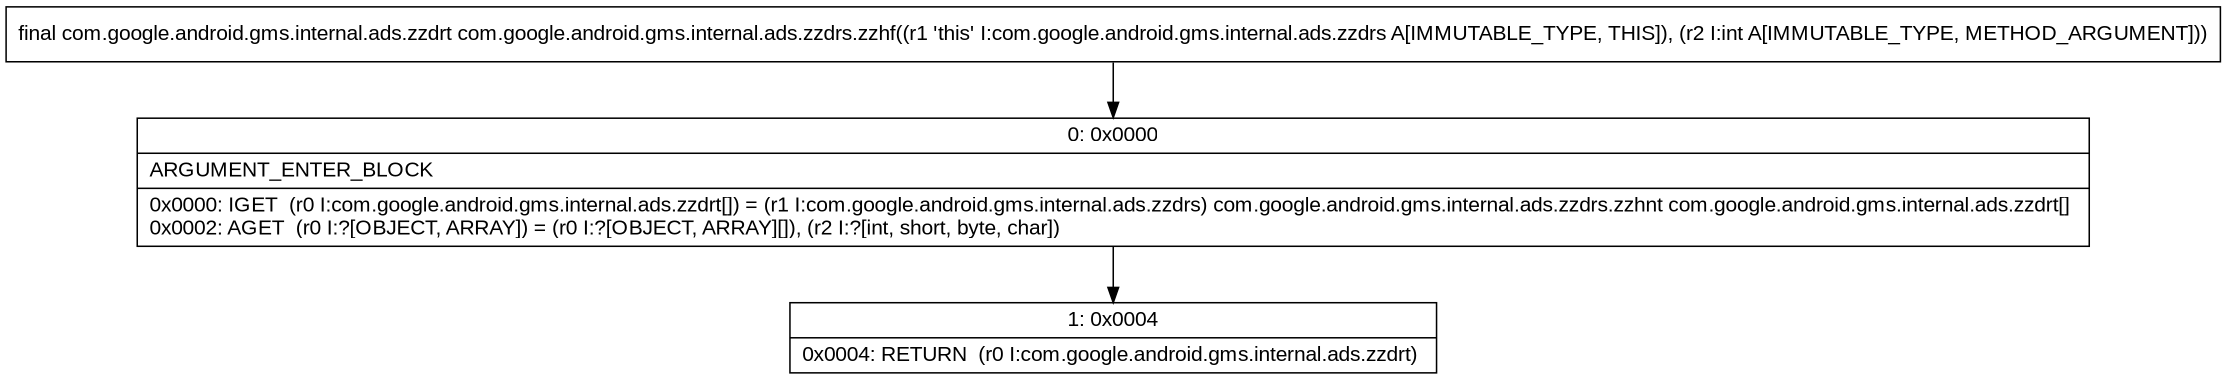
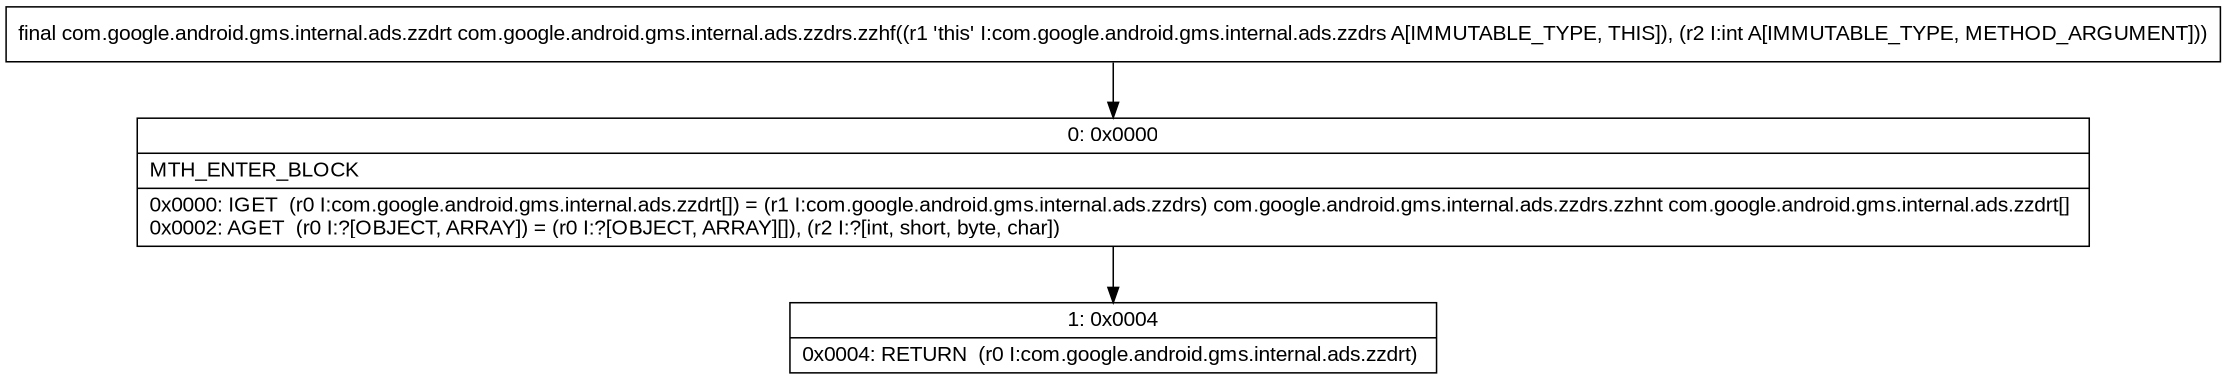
(292, 170) -> (255, 170)
